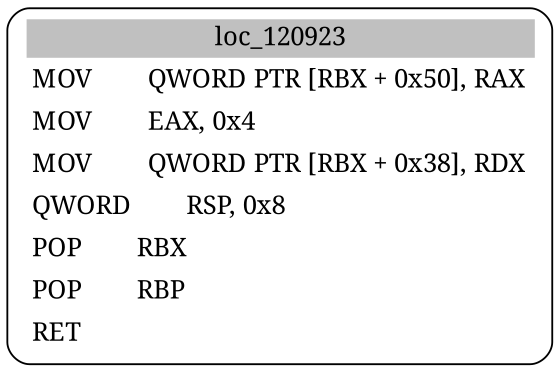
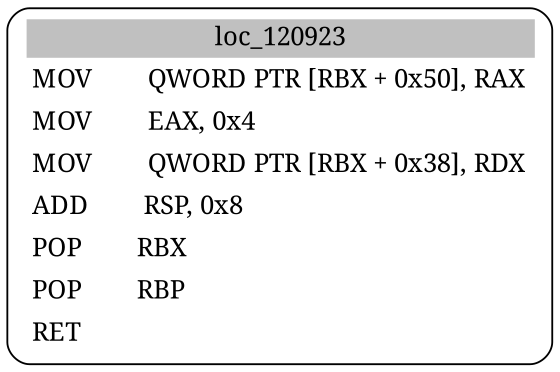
(160, 206) -> (138, 206)
